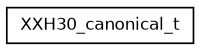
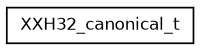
(100, 25) -> (100, 25)
